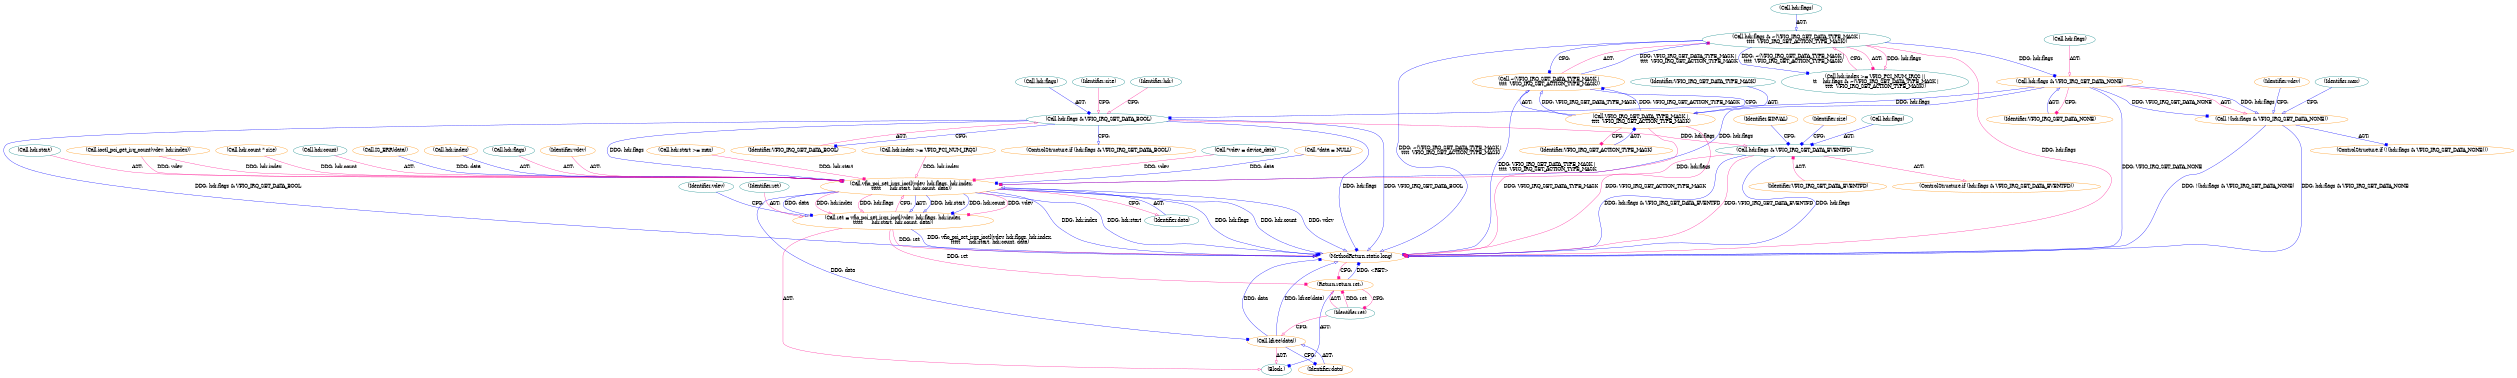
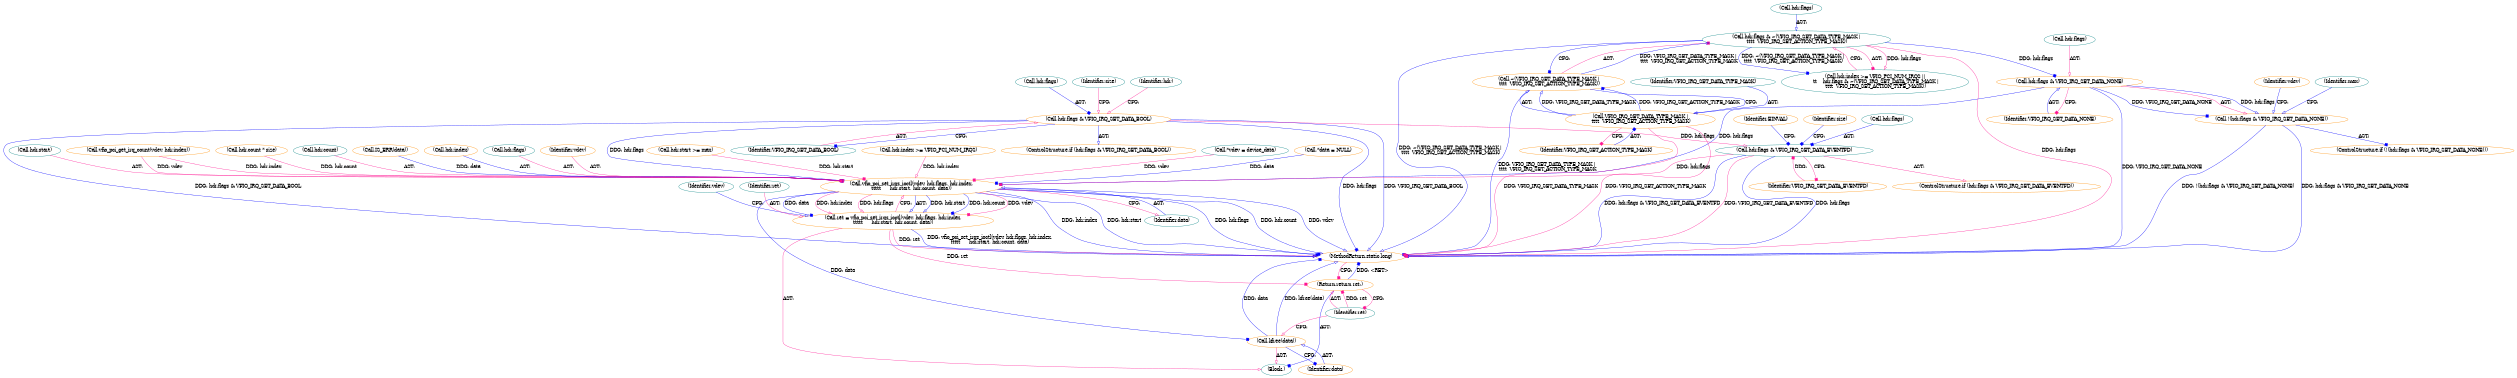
(1604, 110) -> none
(1099, 119) -> (1099, 119)
(1105, 136) -> (1105, 136)
(138, 151) -> (138, 151)
(793, 151) -> (793, 151)
none -> (1811, 166)
(1802, 167) -> (1802, 167)
